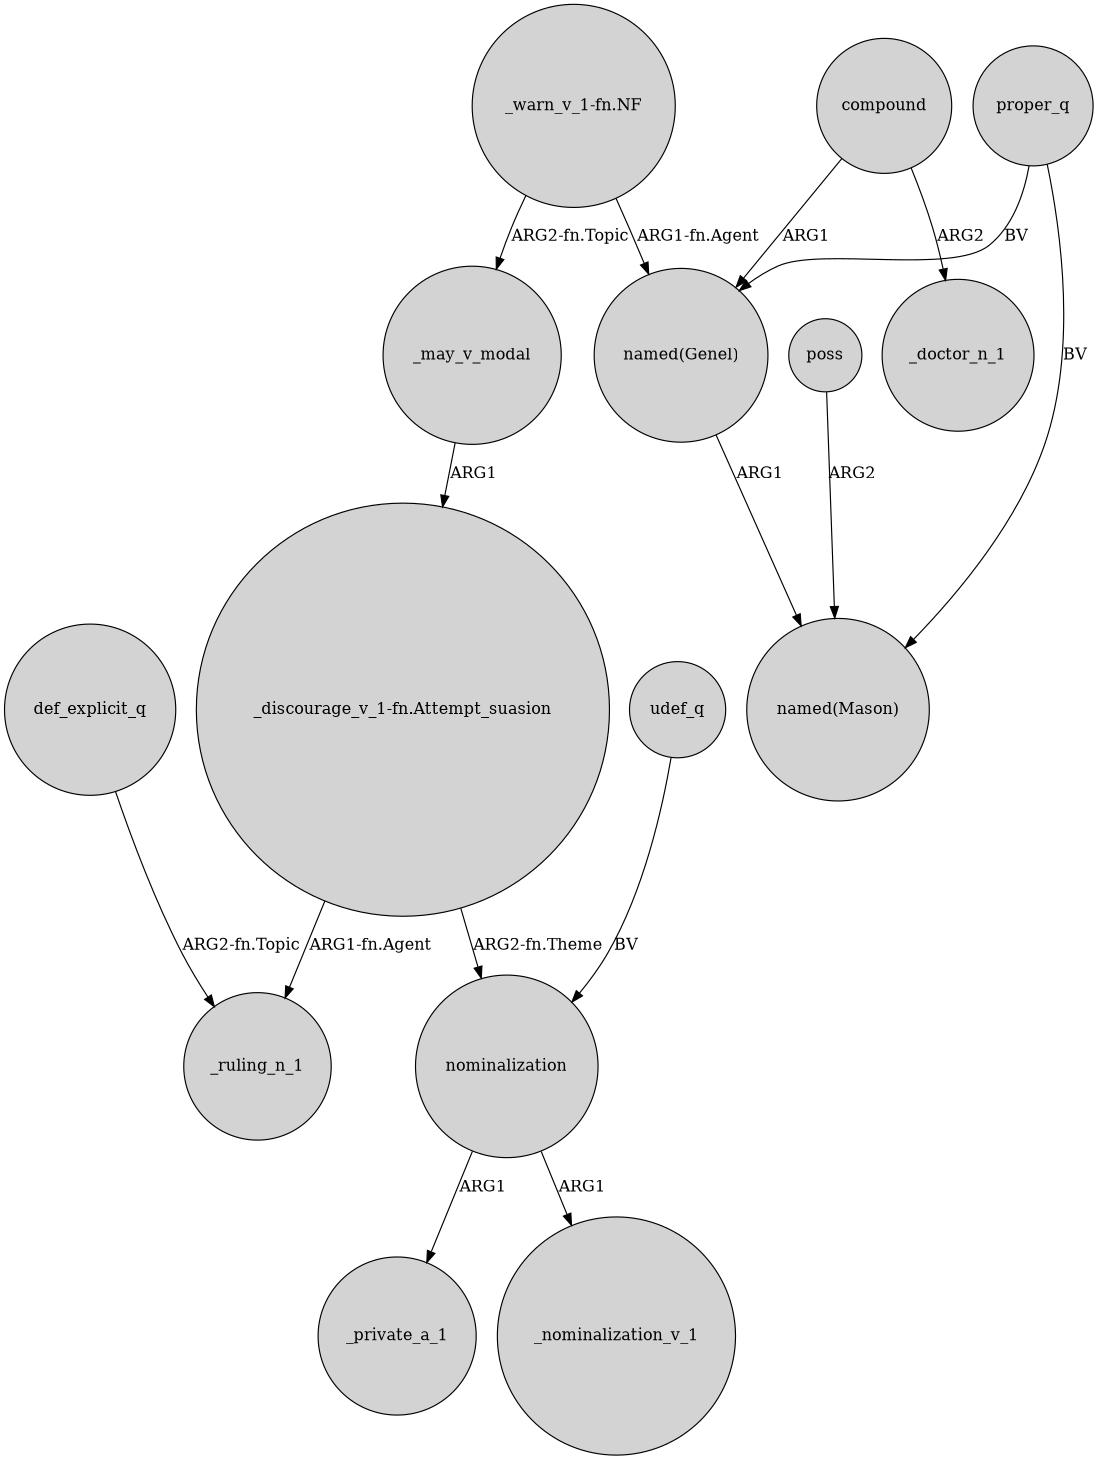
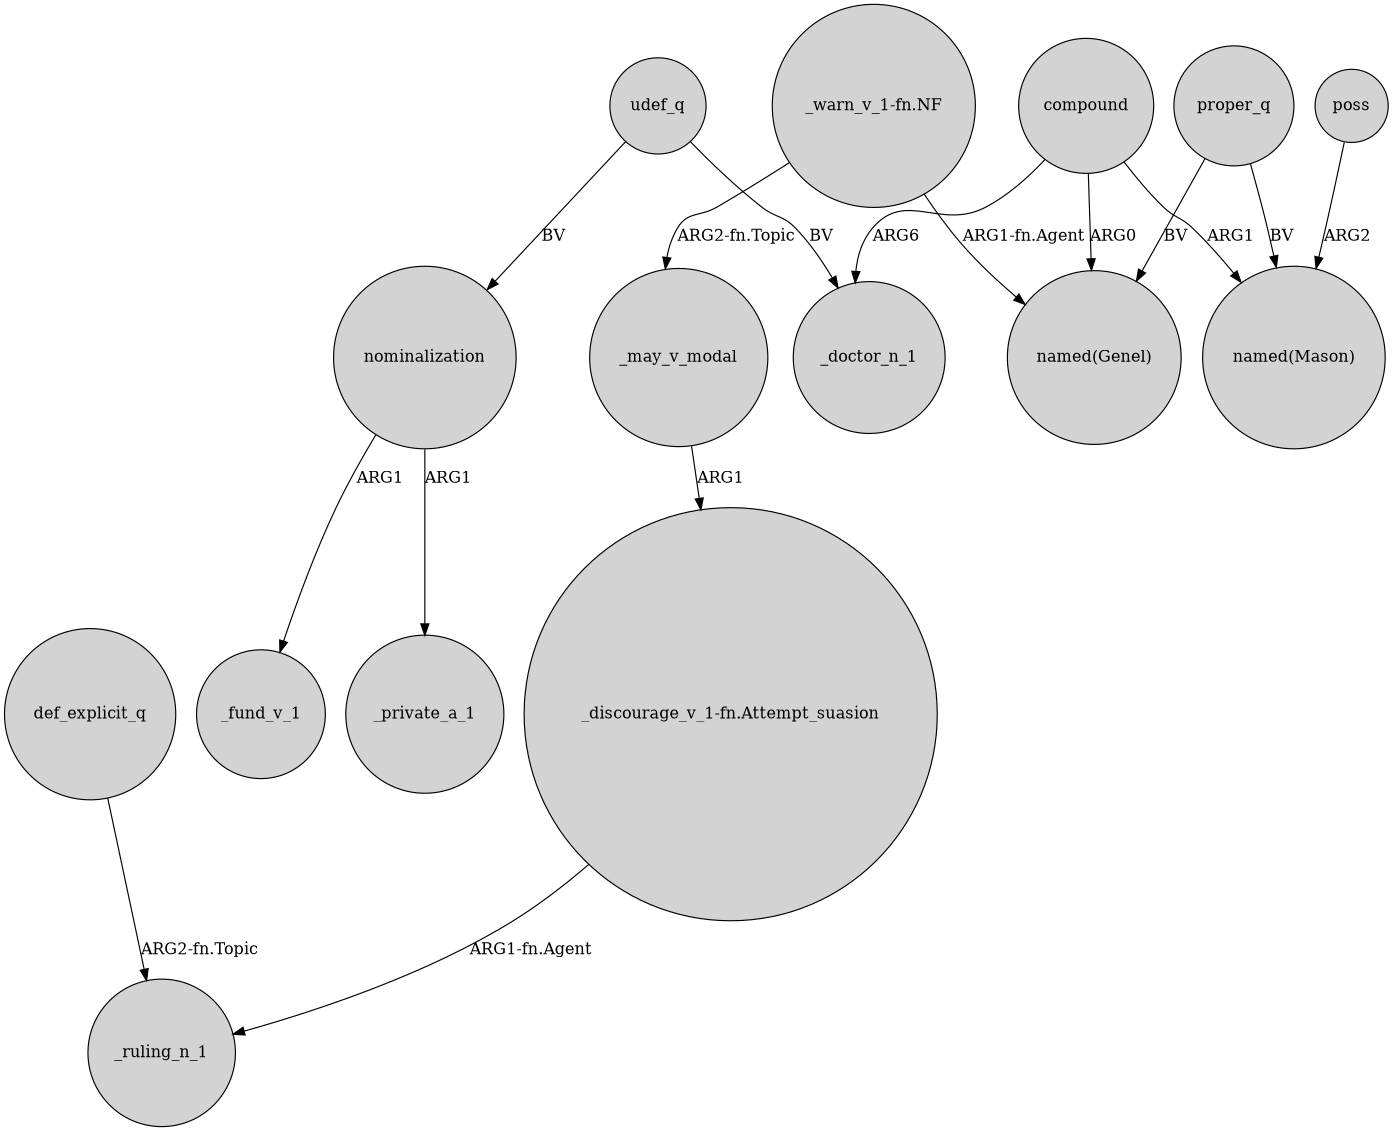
none -> (764, 209)
(806, 237) -> (1113, 237)
(961, 237) -> (896, 237)
(756, 525) -> (1182, 220)
(469, 938) -> none
(616, 1336) -> (261, 714)
